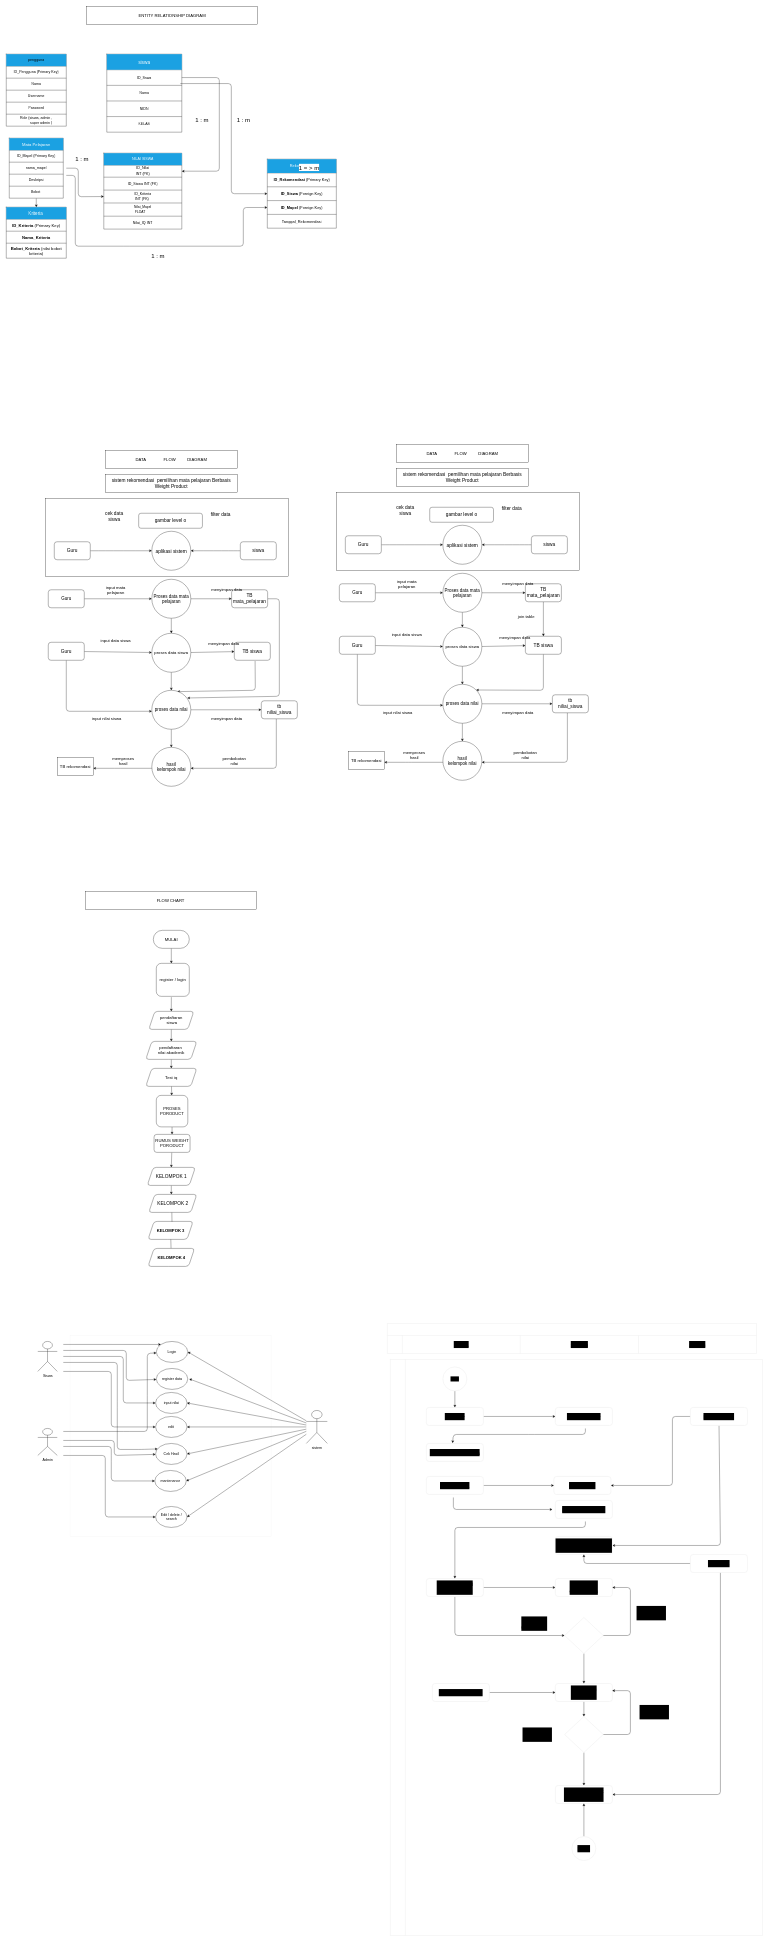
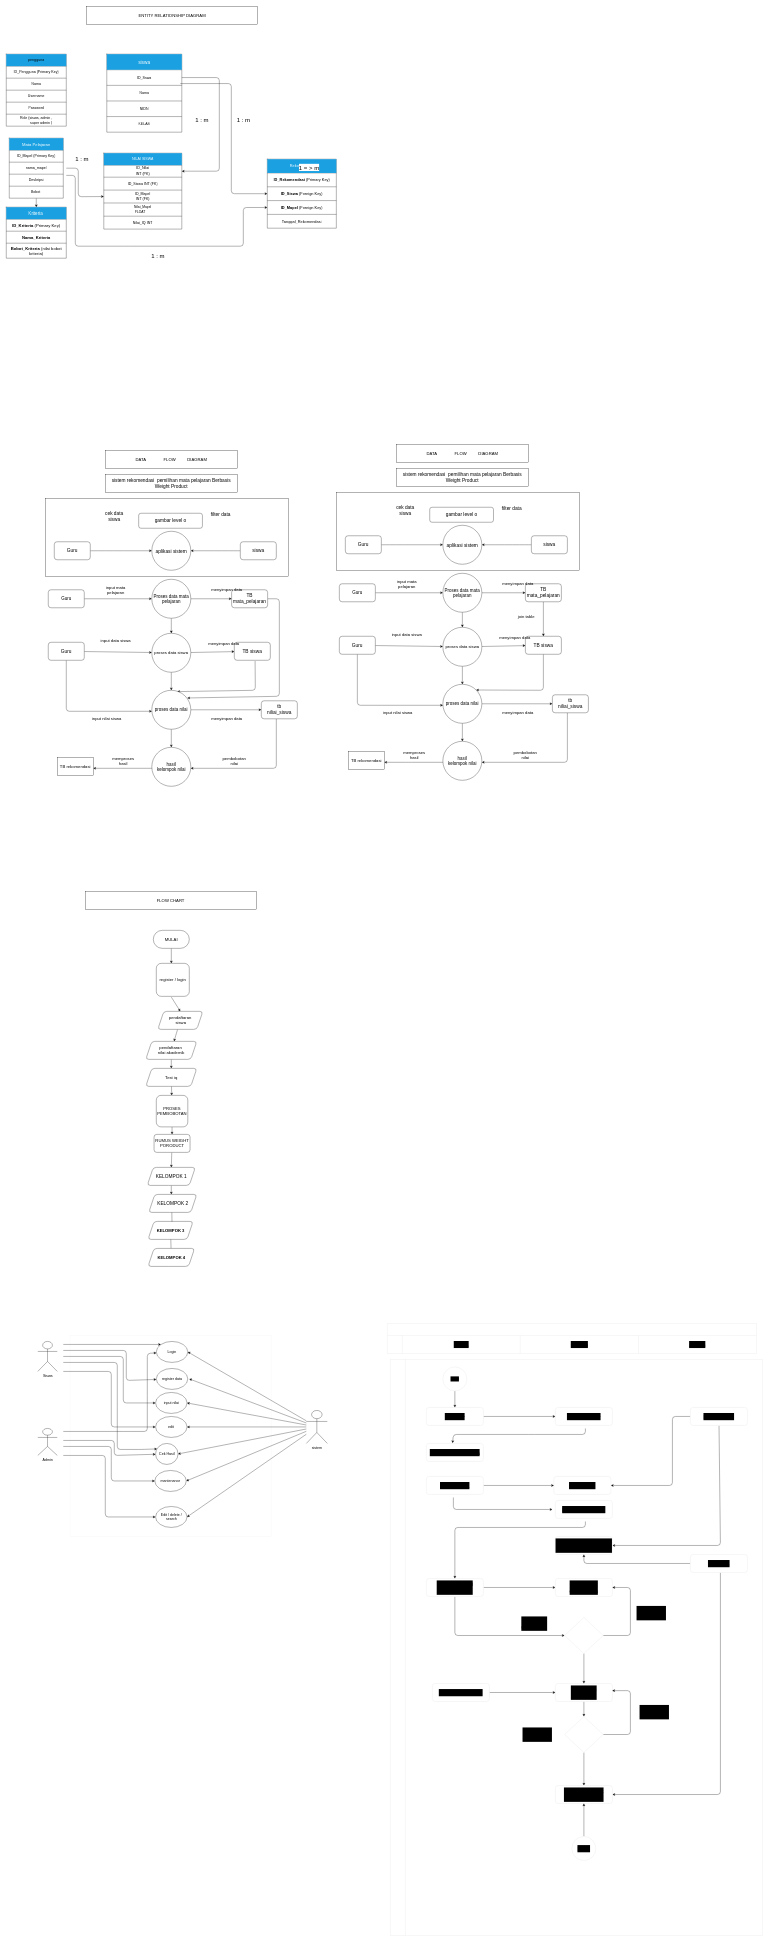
(143, 197) -> (143, 197)
(171, 1020) -> (180, 1020)
(172, 1111) -> (172, 1111)
(171, 1454) -> (167, 1454)
